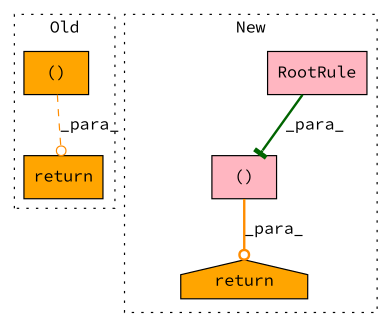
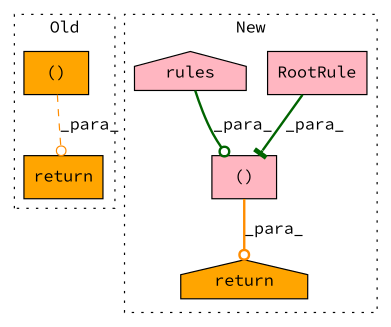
none -> (190, 73)
